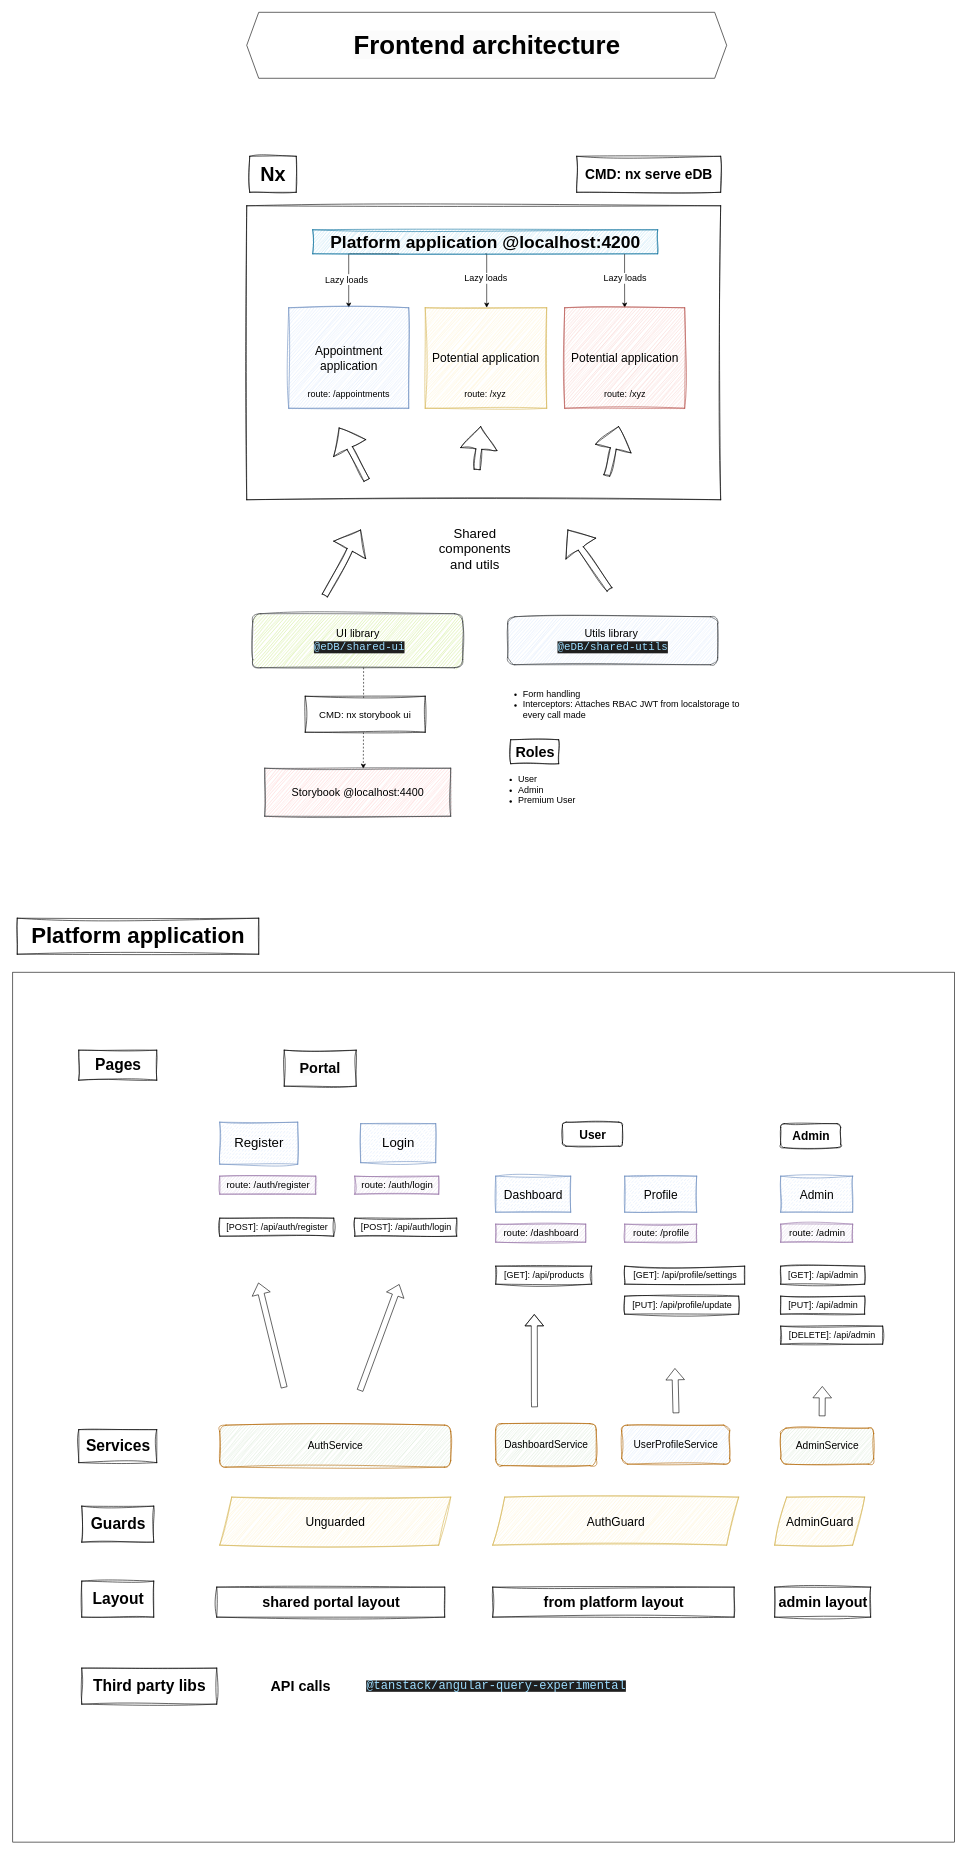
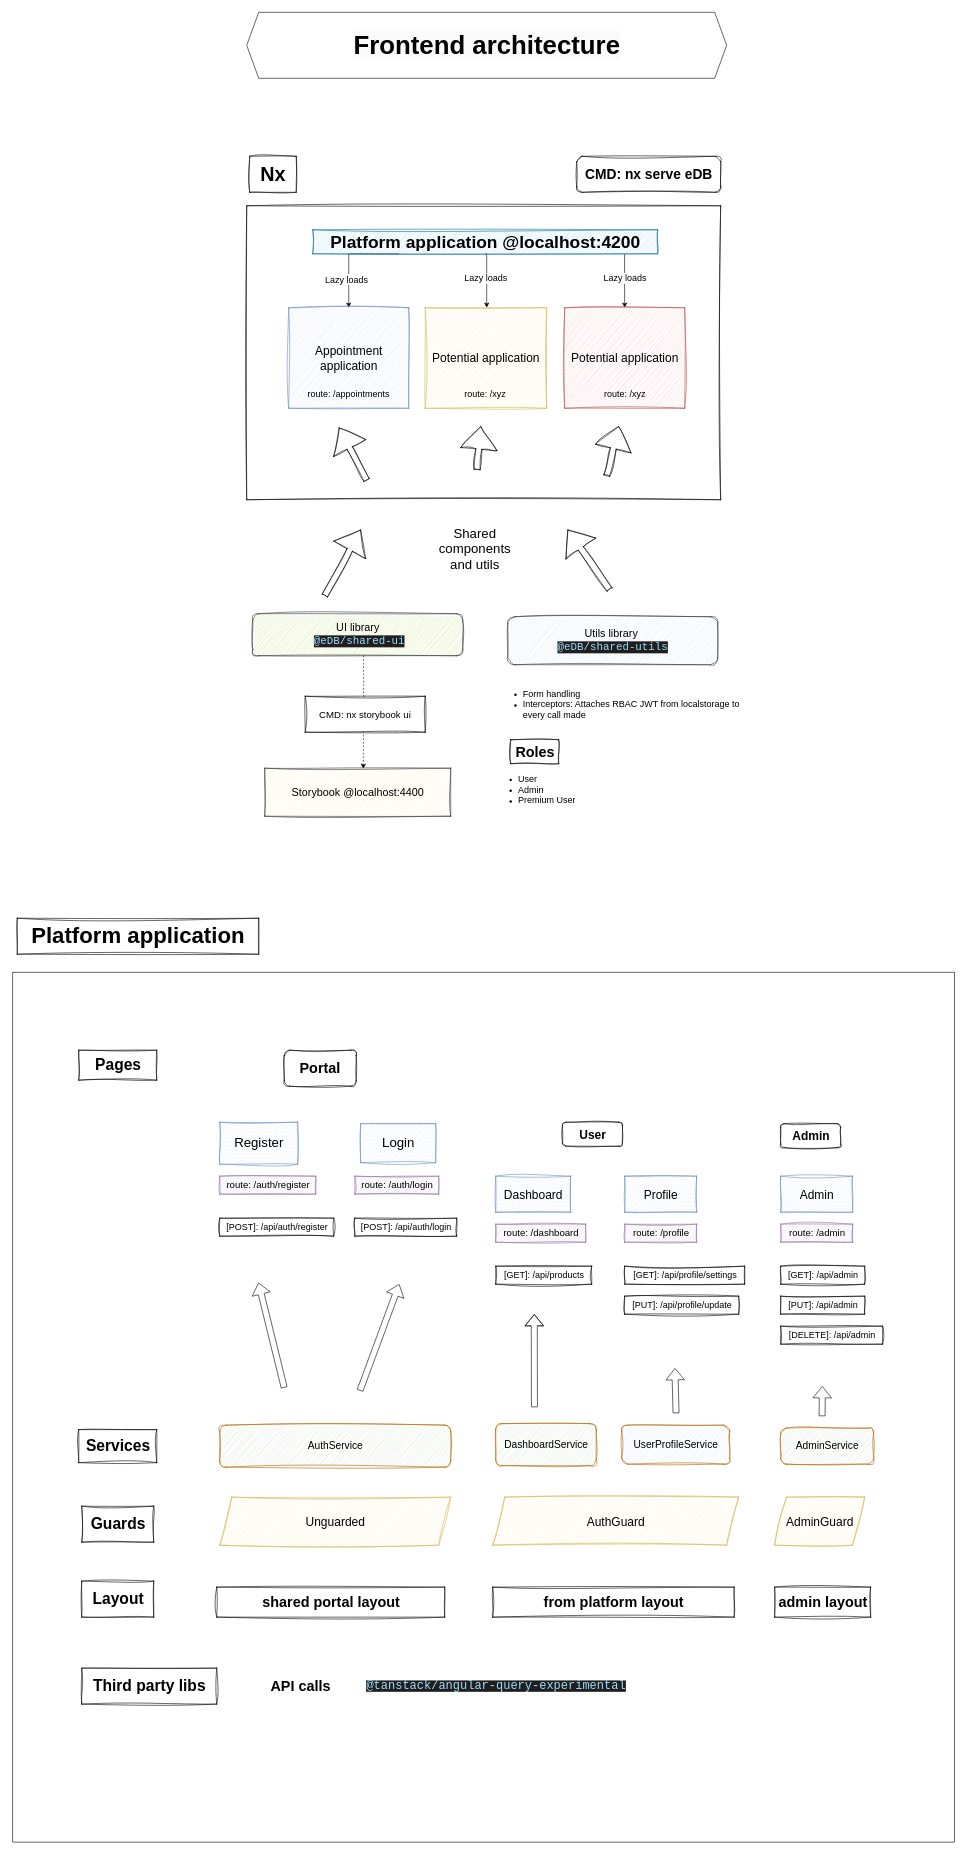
(649, 174) -> (649, 174)
(358, 641) -> (358, 635)
(358, 792) -> (358, 792)
(320, 1068) -> (320, 1068)
